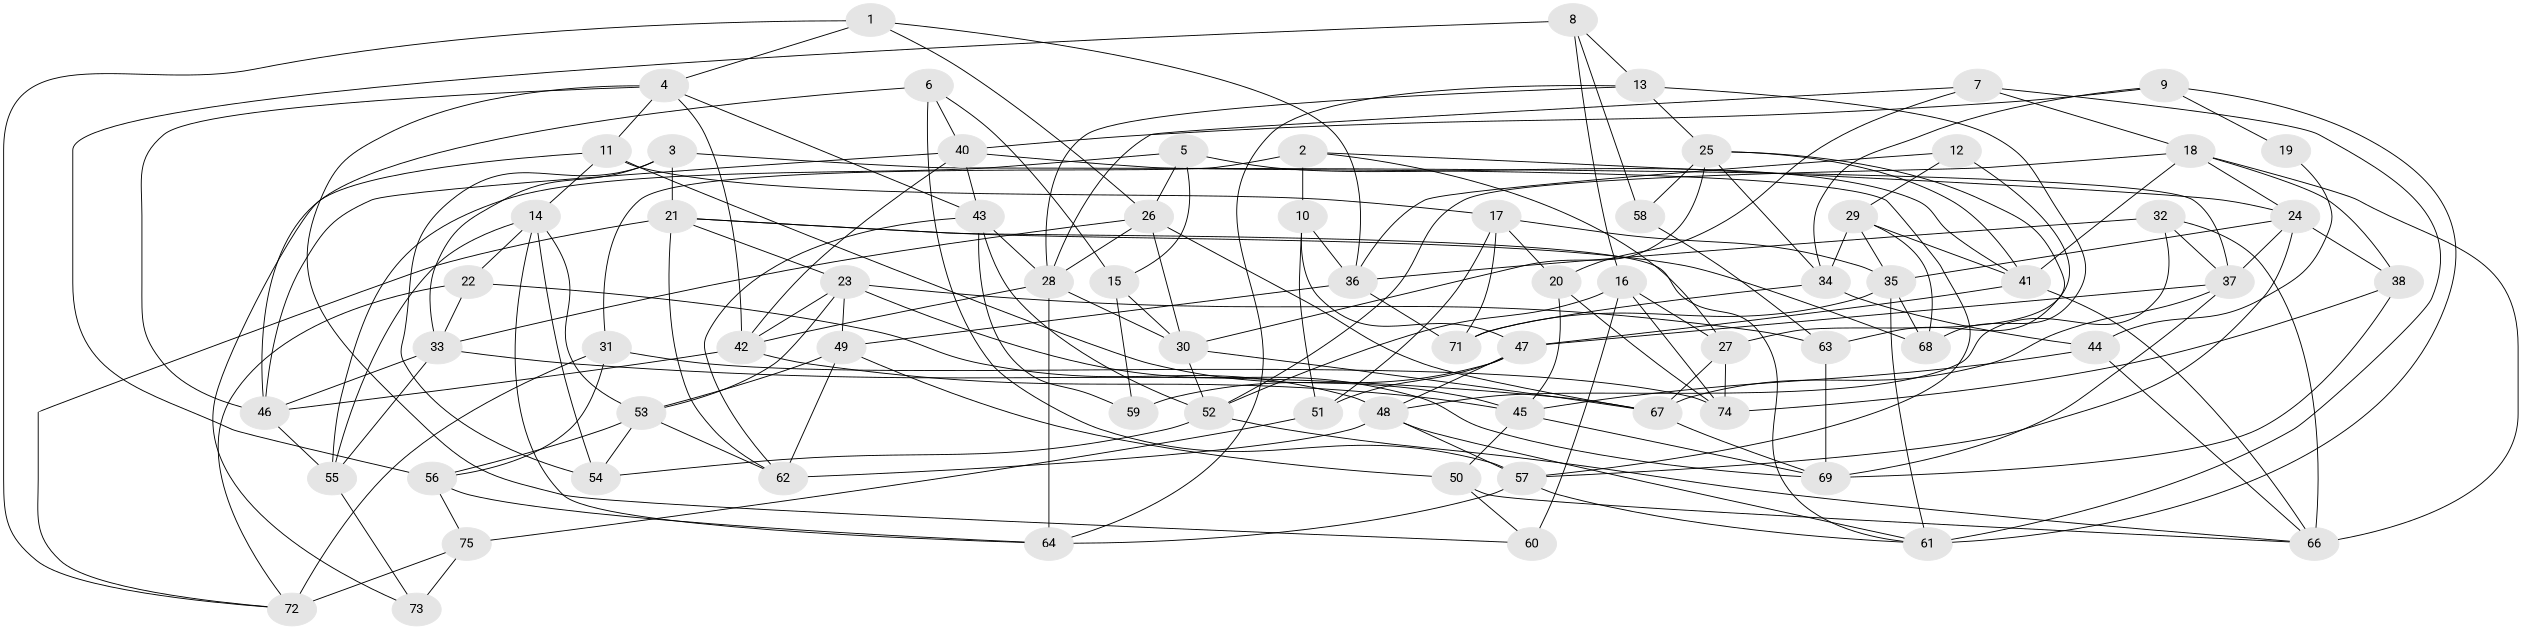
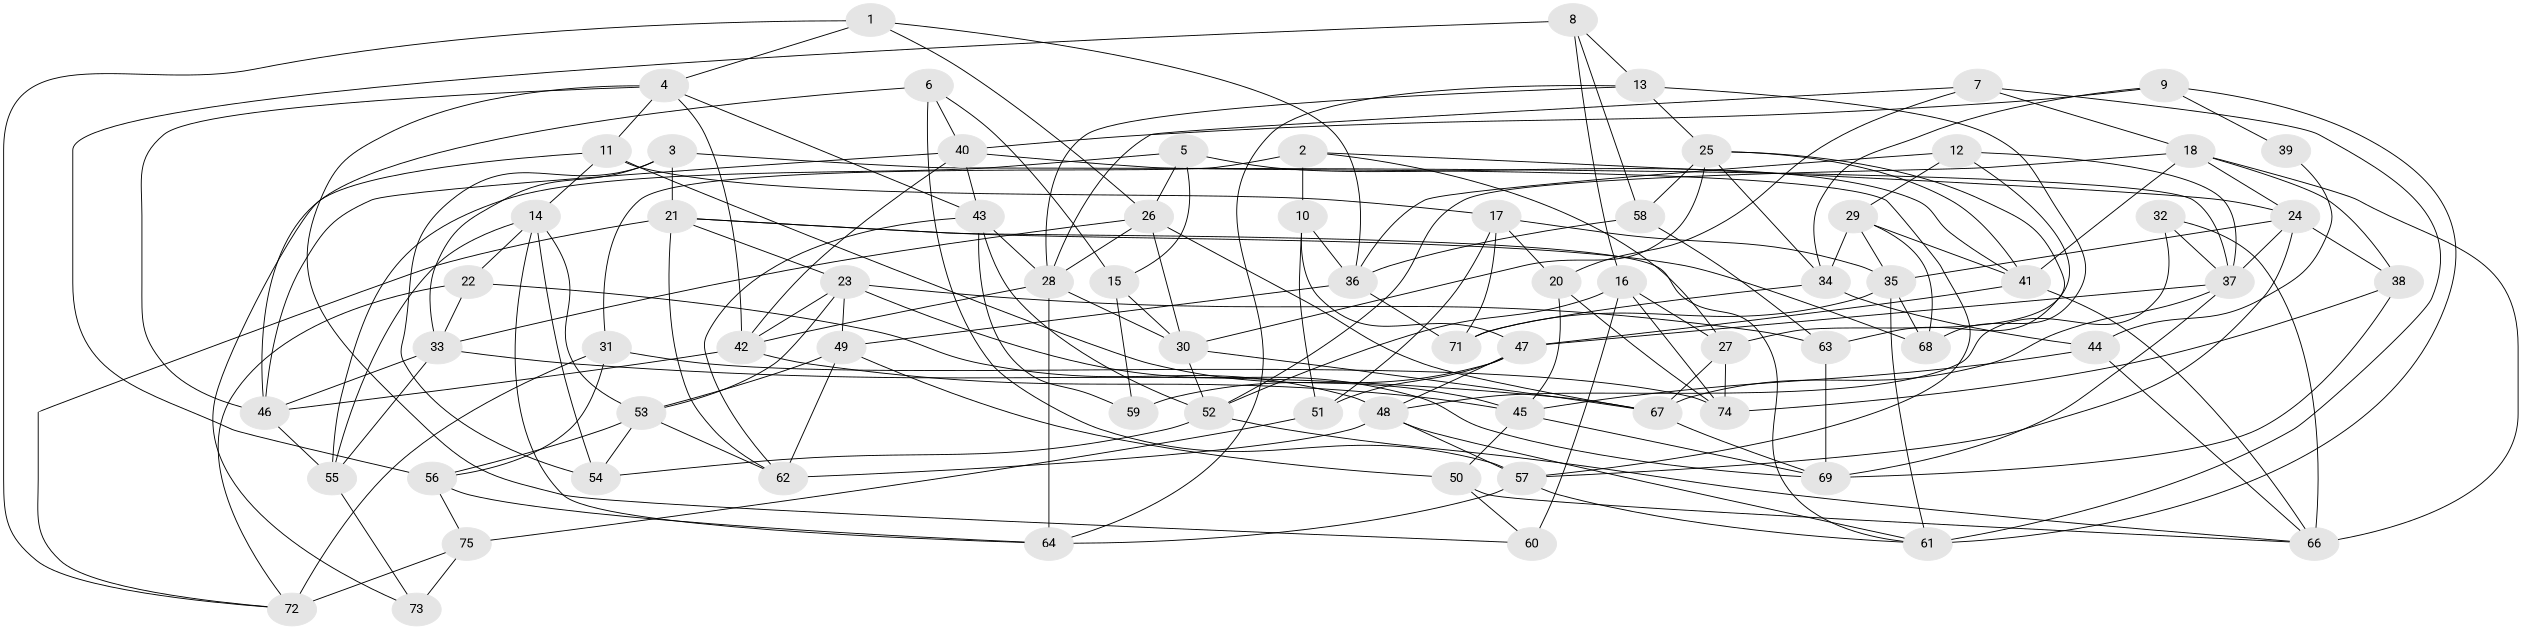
(2286, 151) -> (2286, 151)
none -> (2140, 169)
(1719, 250) -> (1505, 238)
